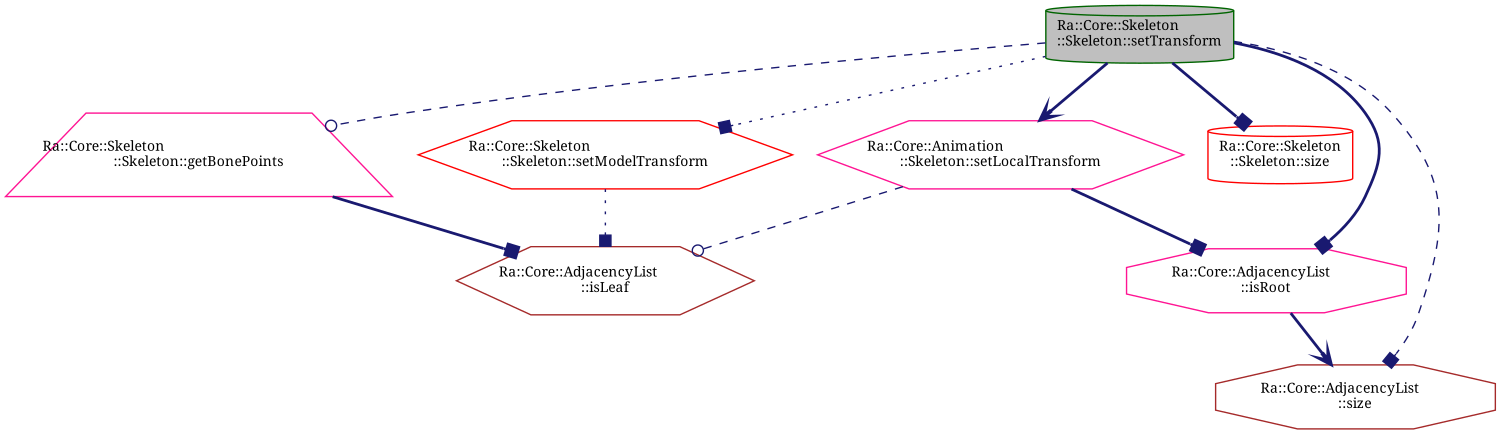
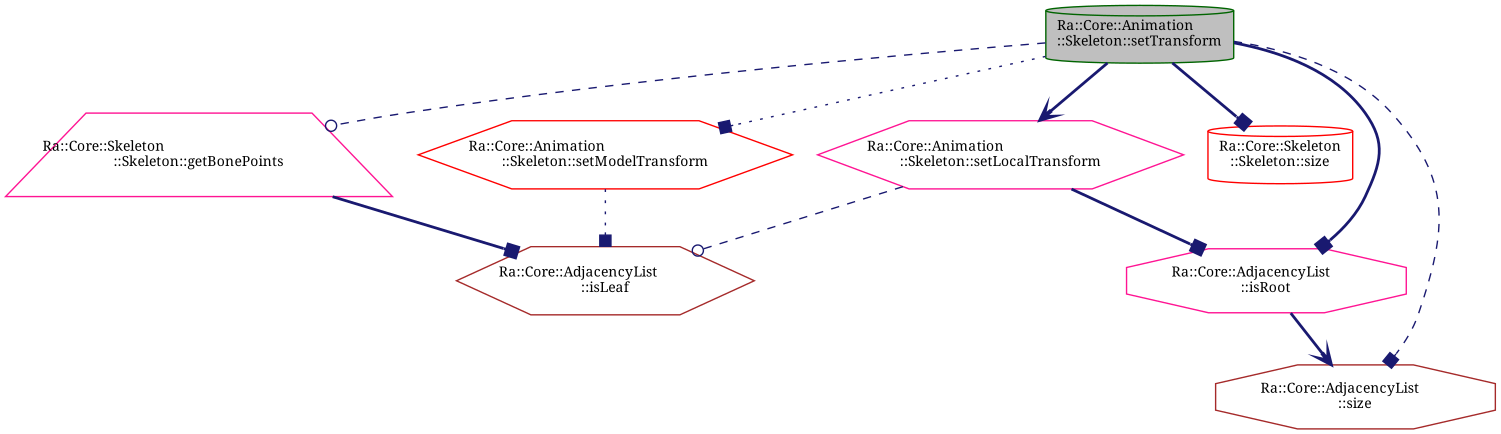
(1140, 34) -> (1140, 34)
(605, 155) -> (605, 155)
